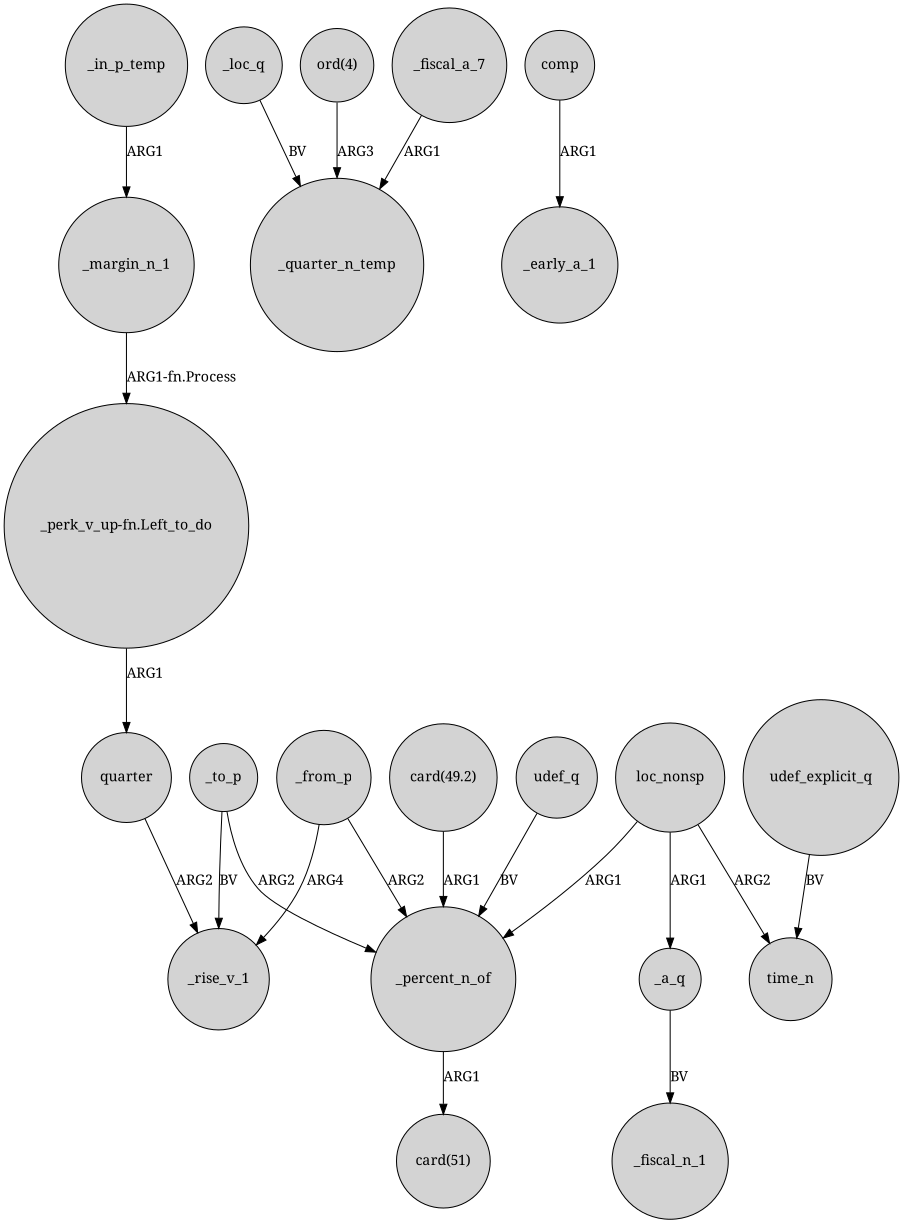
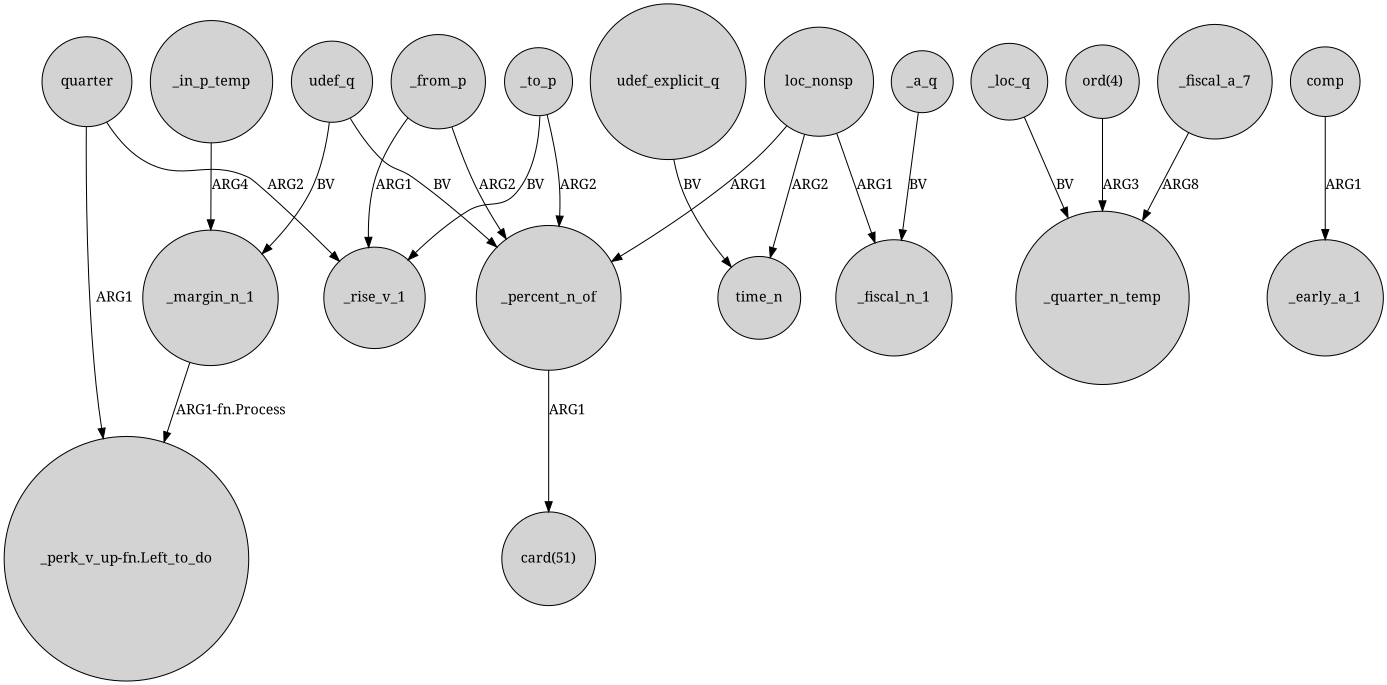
(145, 152) -> (230, 185)
(423, 152) -> (1181, 185)
none -> (311, 190)
(126, 685) -> (89, 278)
(443, 778) -> none
(325, 881) -> (394, 185)
(670, 885) -> (854, 183)
